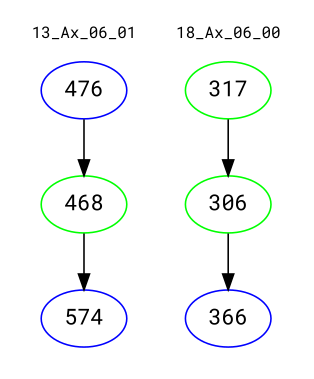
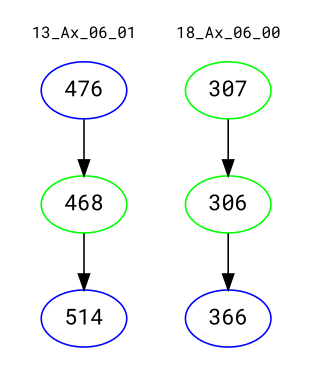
(228, 90) -> (228, 90)
(84, 319) -> (84, 319)
